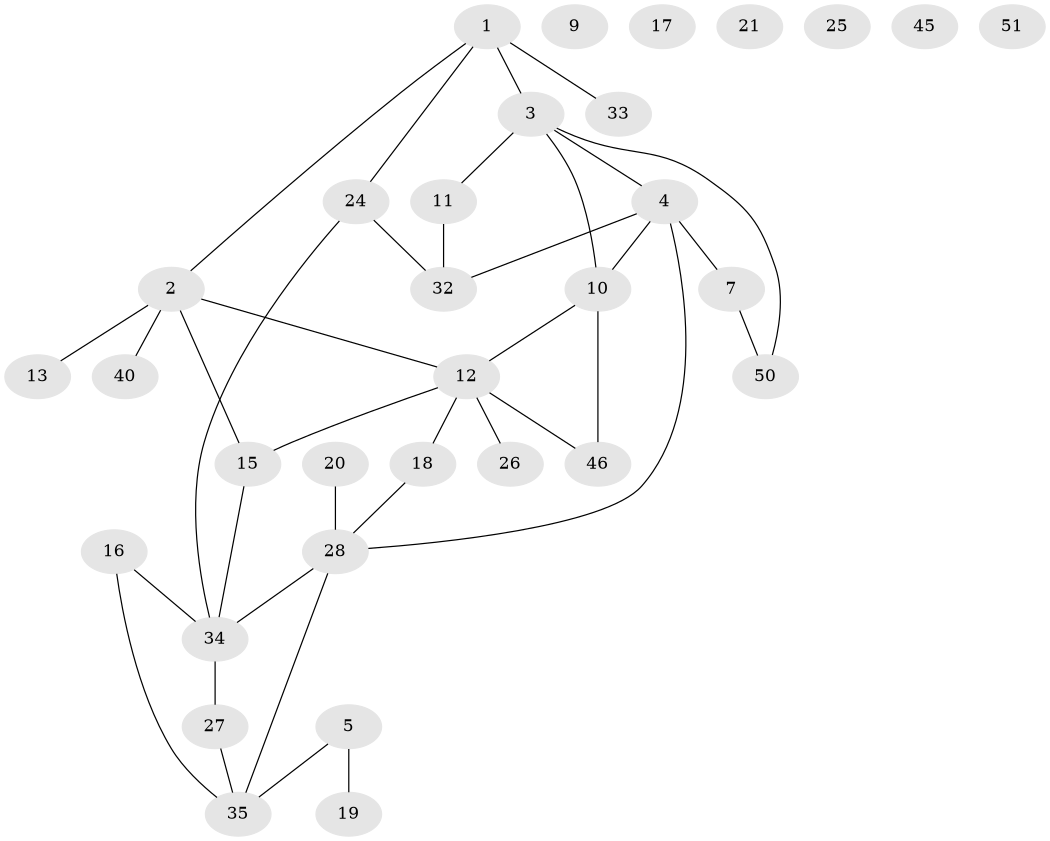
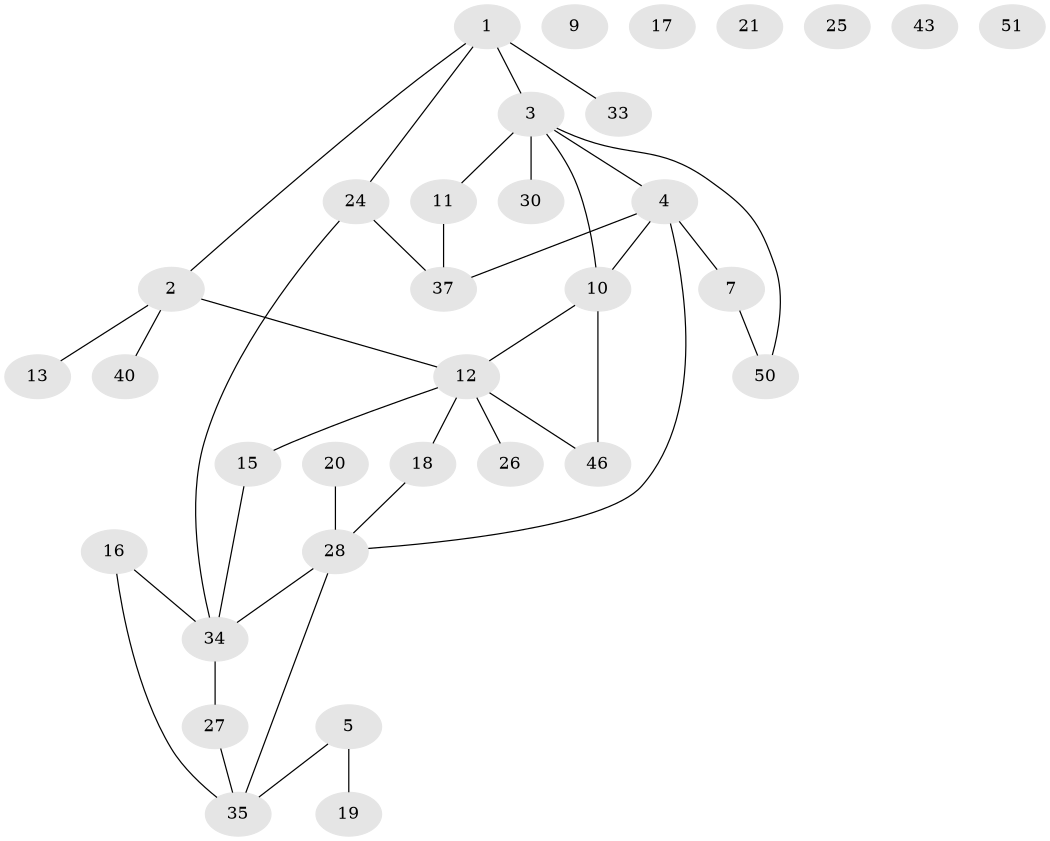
(925, 27) -> (925, 27)
none -> (531, 202)
(444, 289) -> (444, 289)
(210, 377) -> none
